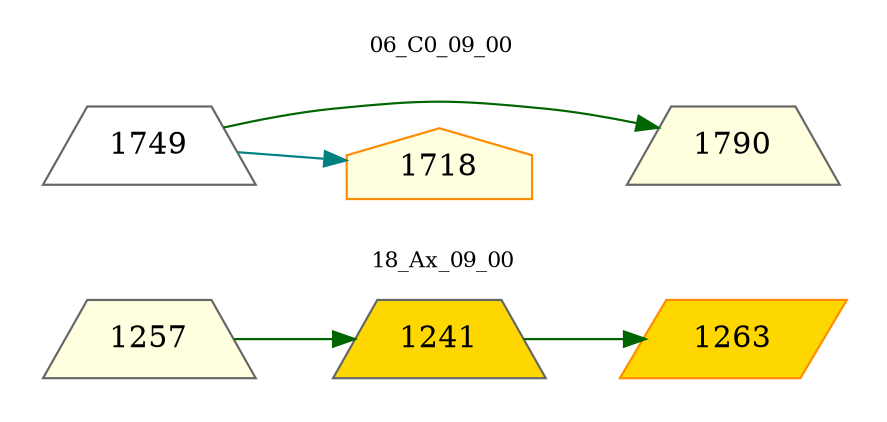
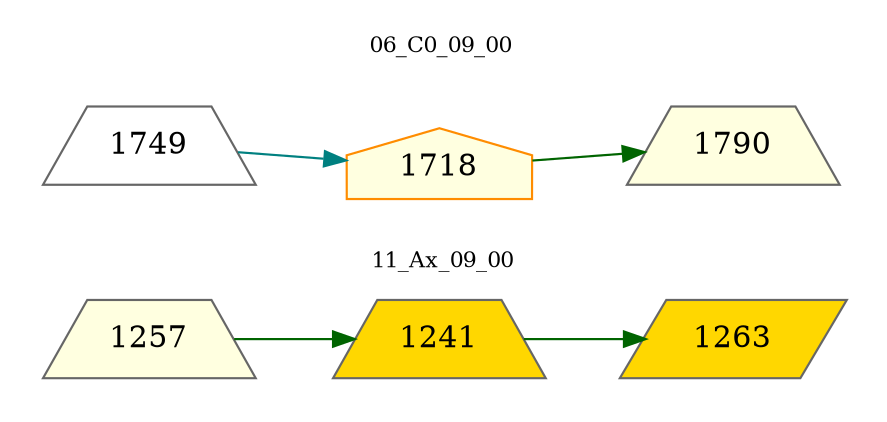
(430, 102) -> (577, 157)
(443, 262) -> (443, 262)
(733, 339) -> (733, 339)
